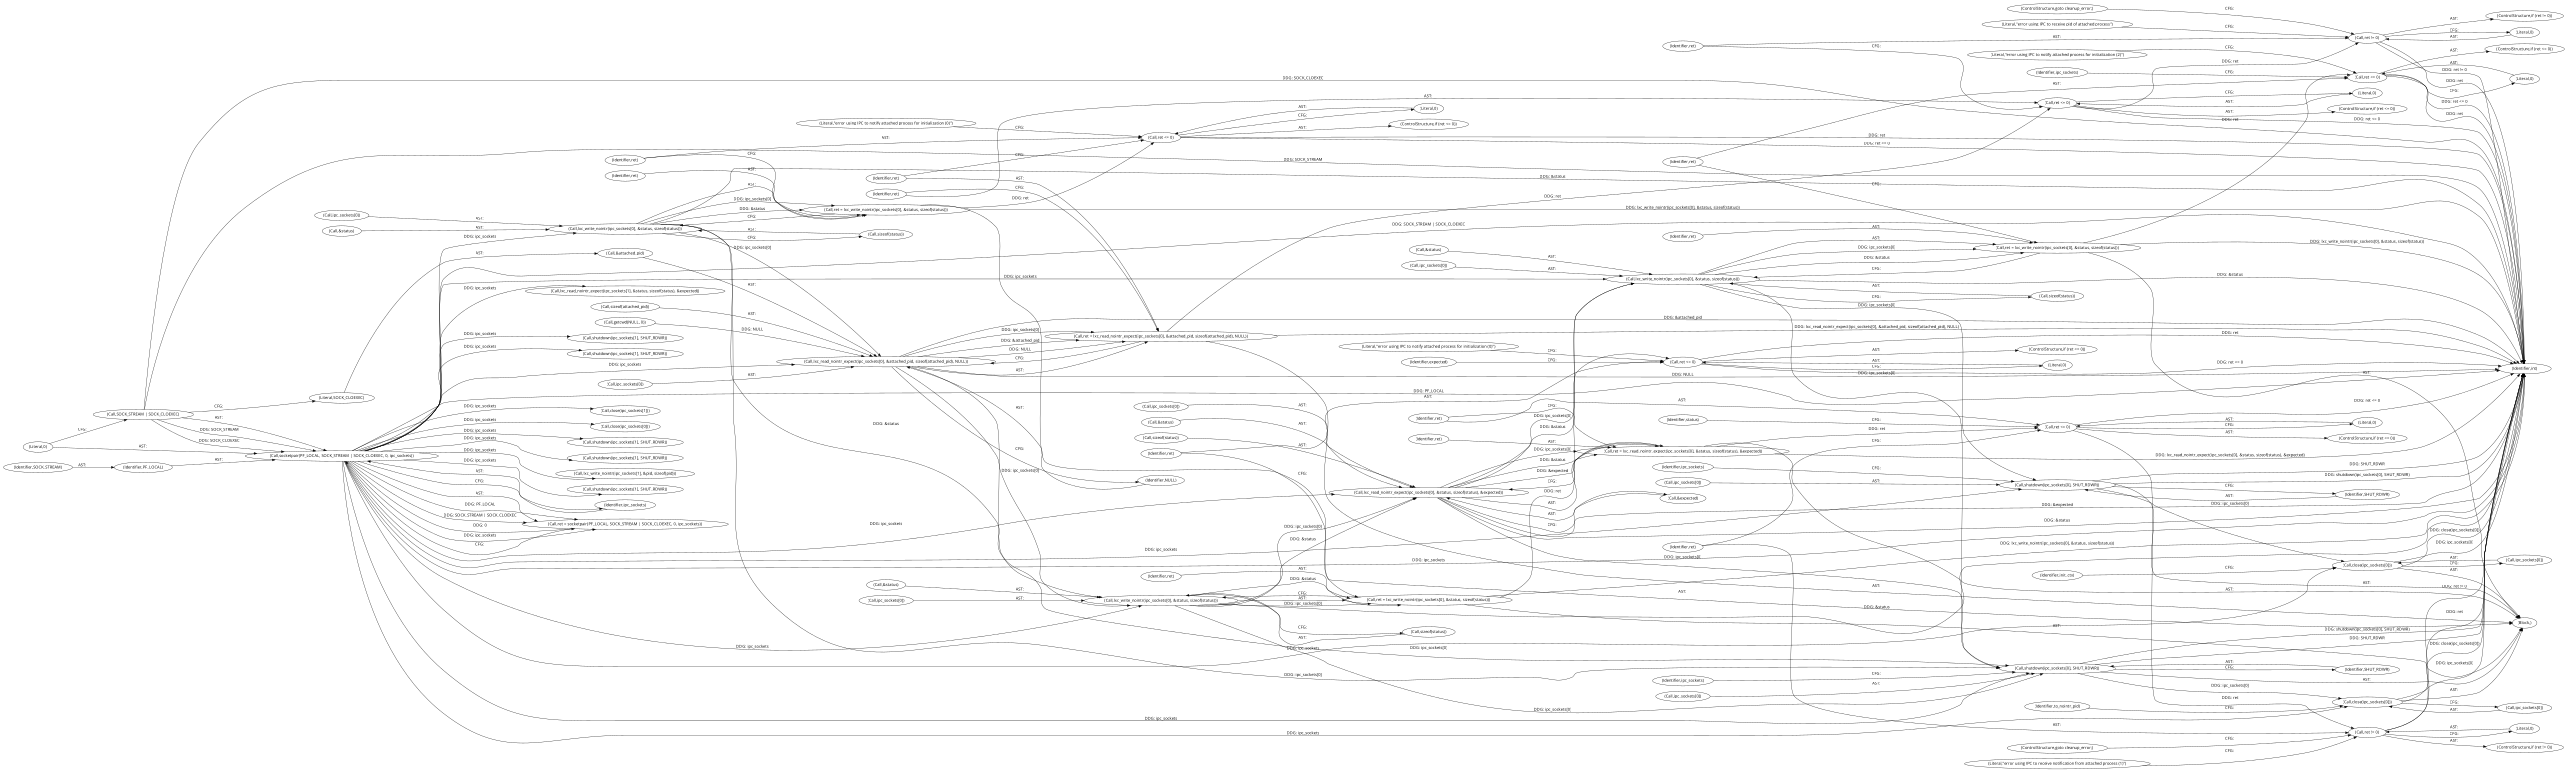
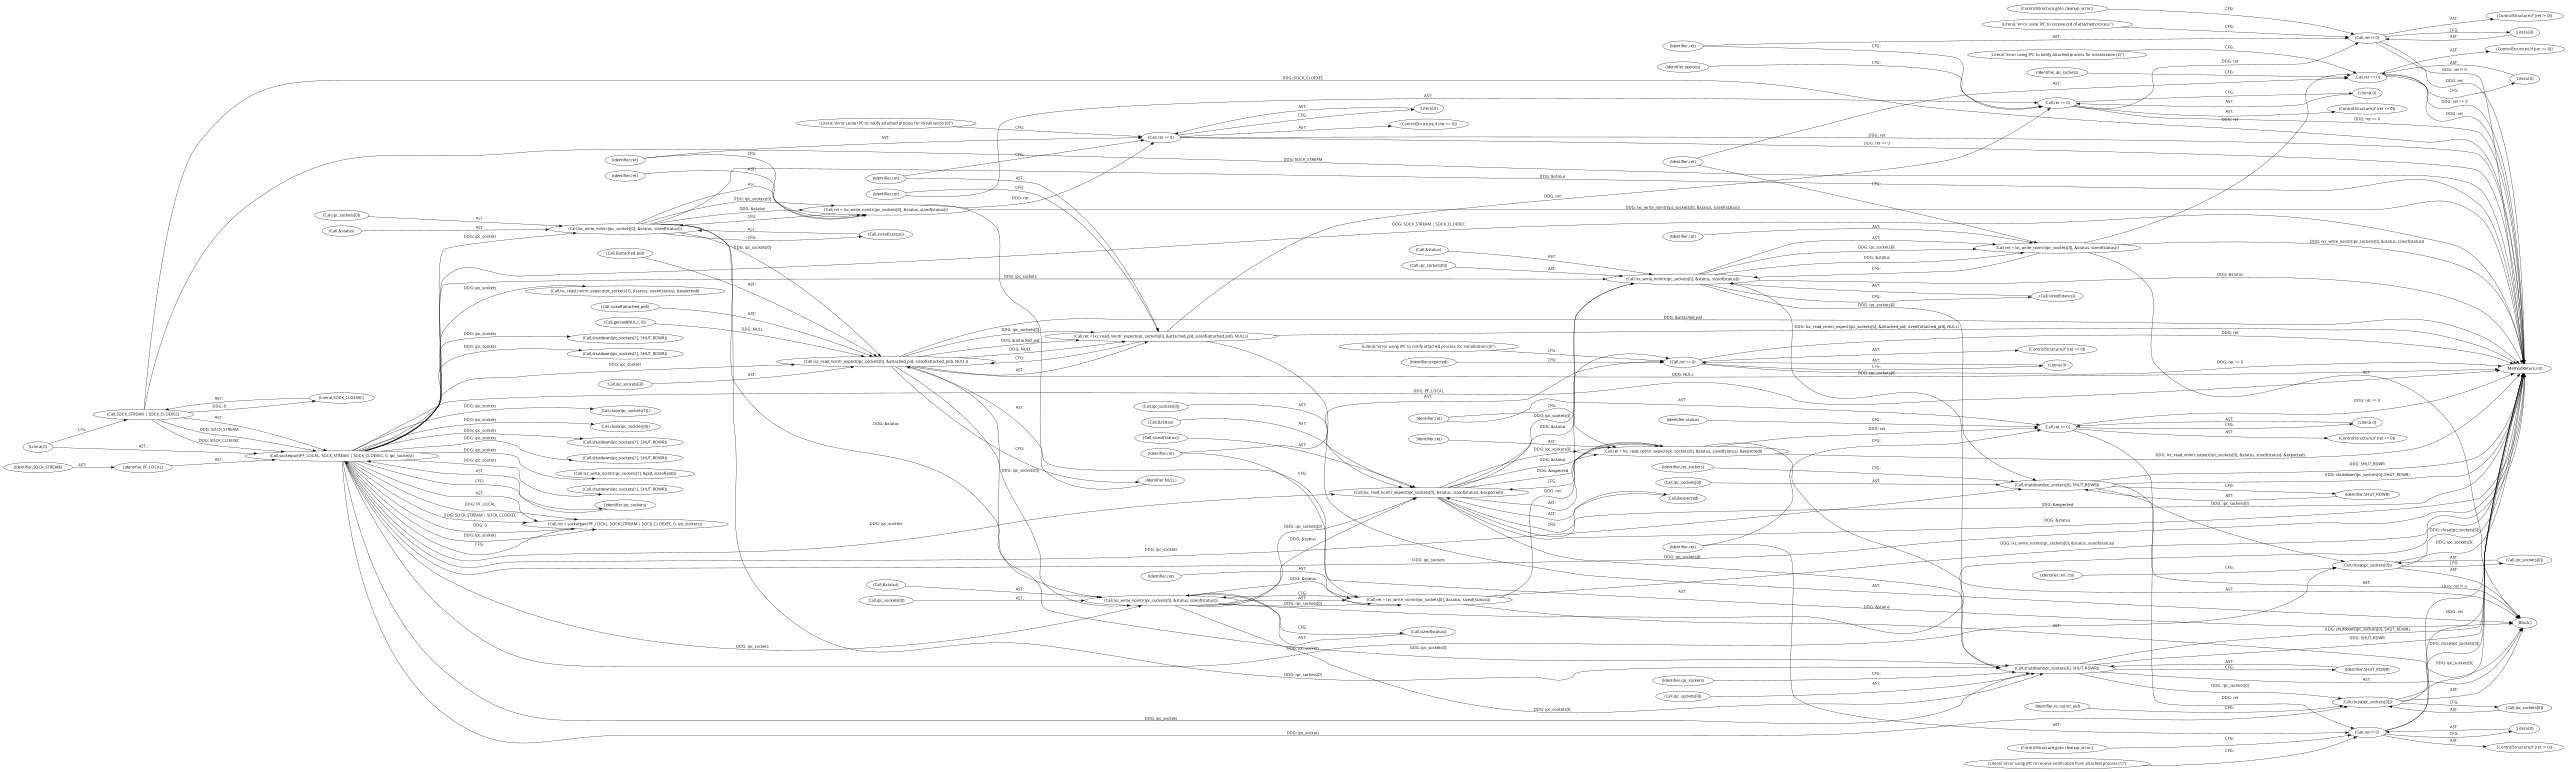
none -> (1683, 67)
(437, 267) -> (238, 401)
(2525, 369) -> (2525, 369)
(219, 407) -> (219, 407)
